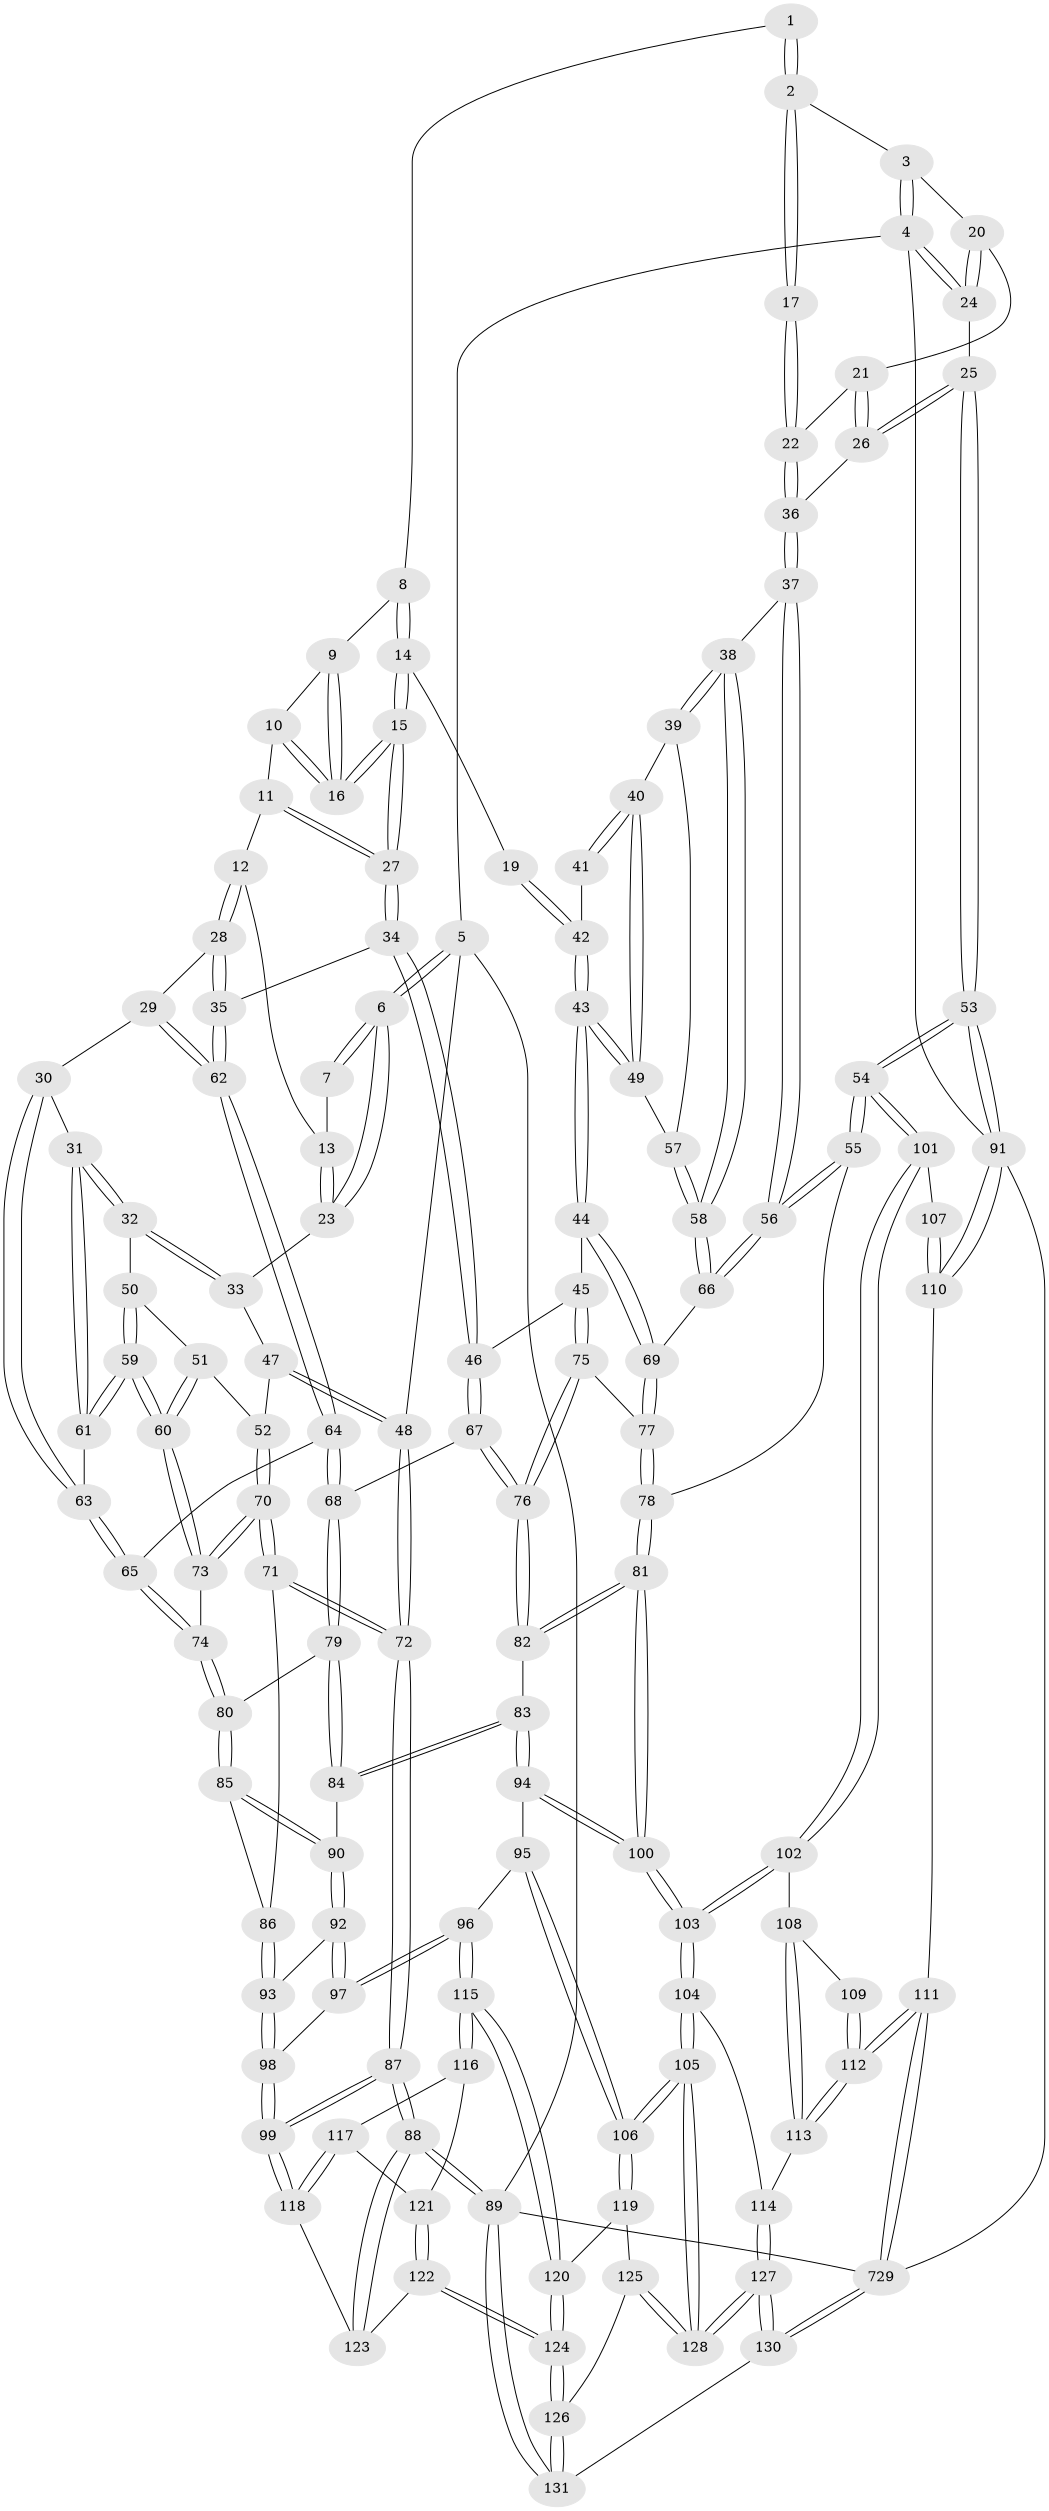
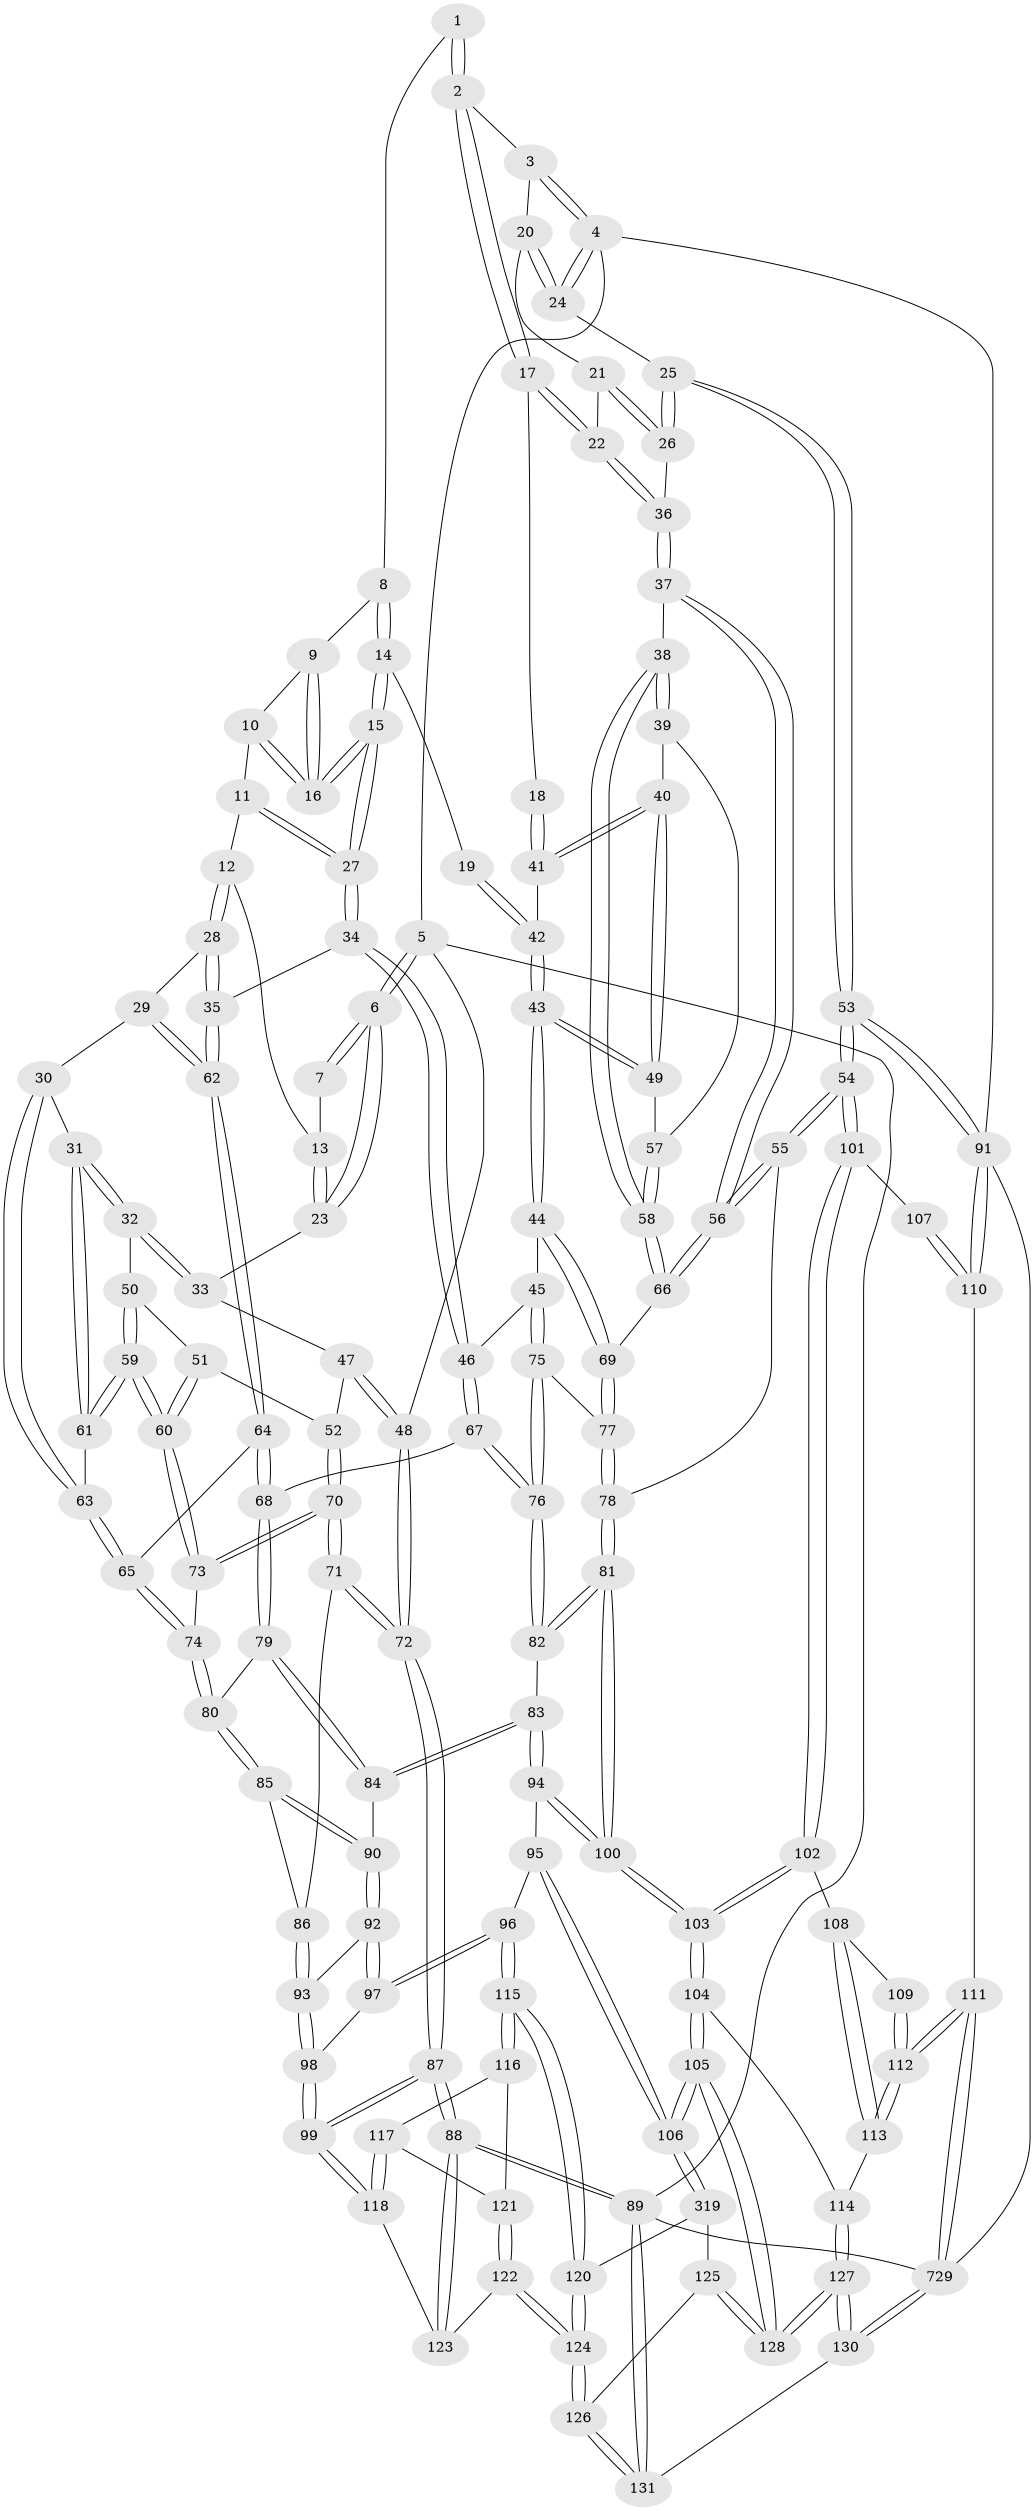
none -> (538, 797)
(626, 2207) -> (708, 2207)
